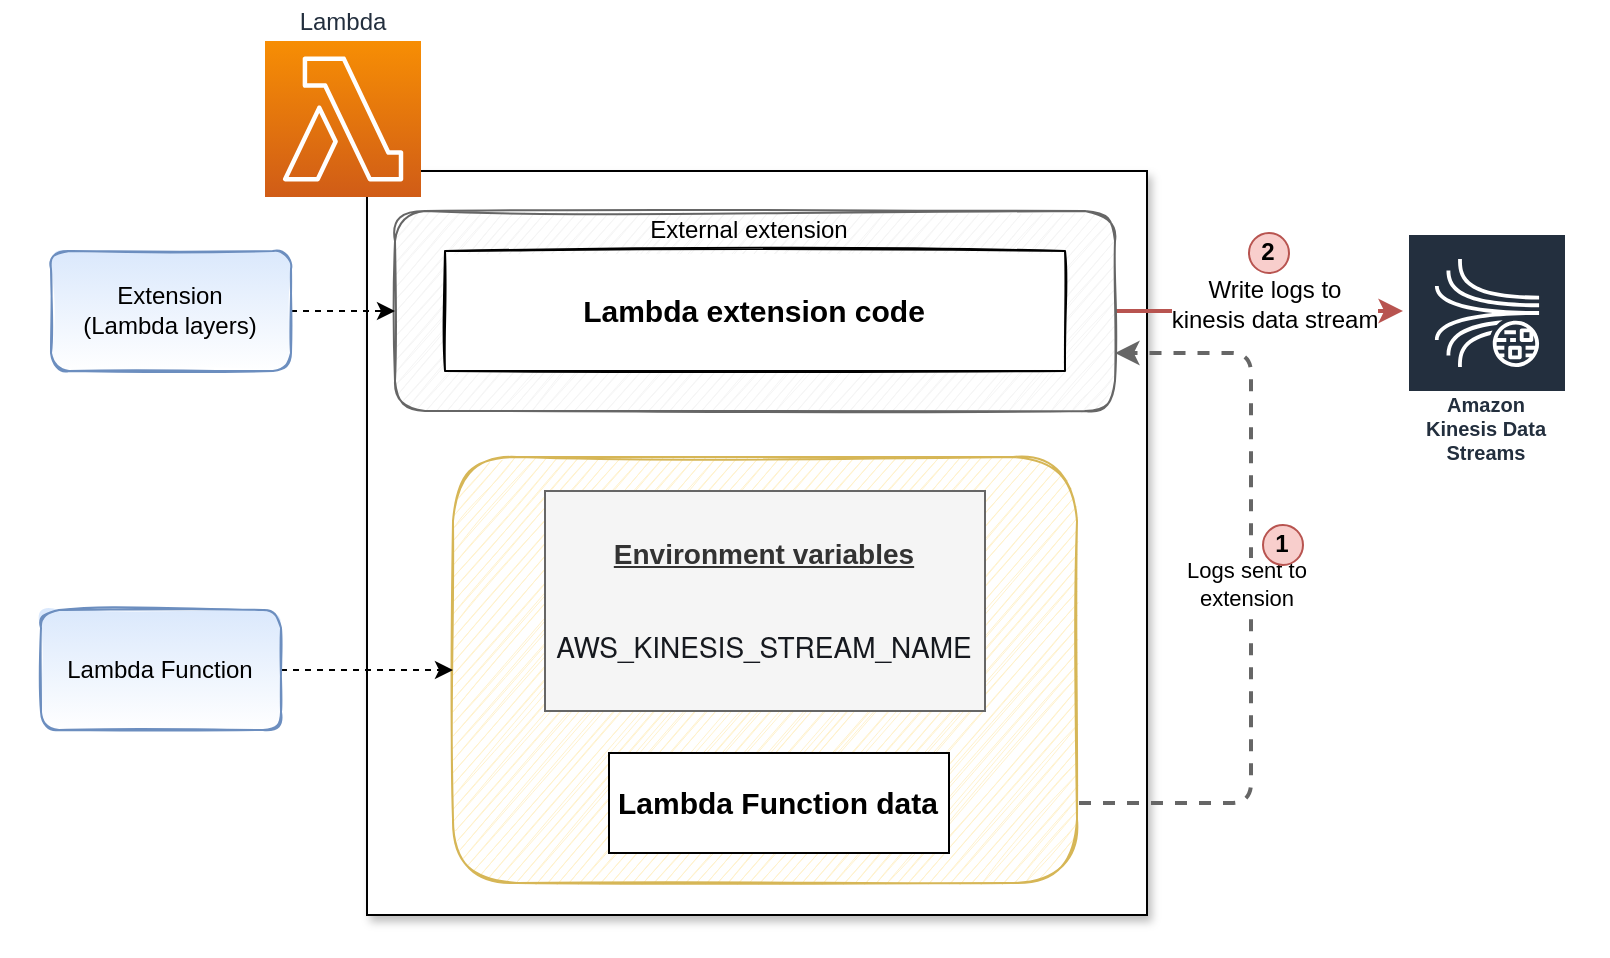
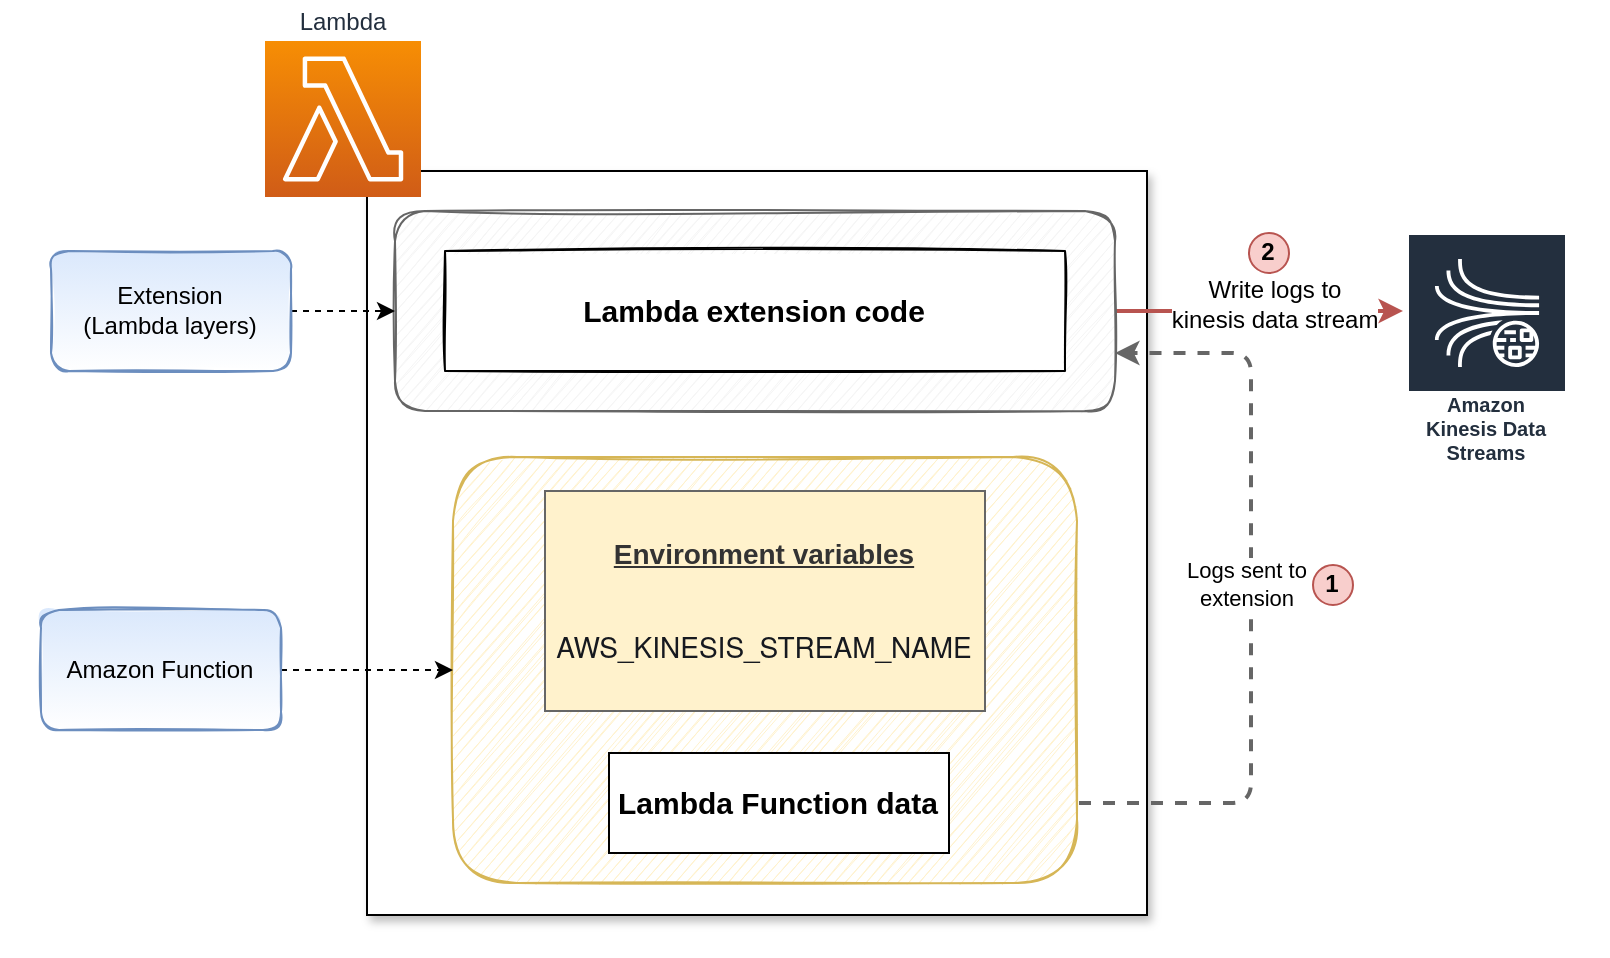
(750, 231) -> none
(1283, 545) -> (1333, 585)
(765, 601) -> (765, 601)
(161, 671) -> (161, 671)
